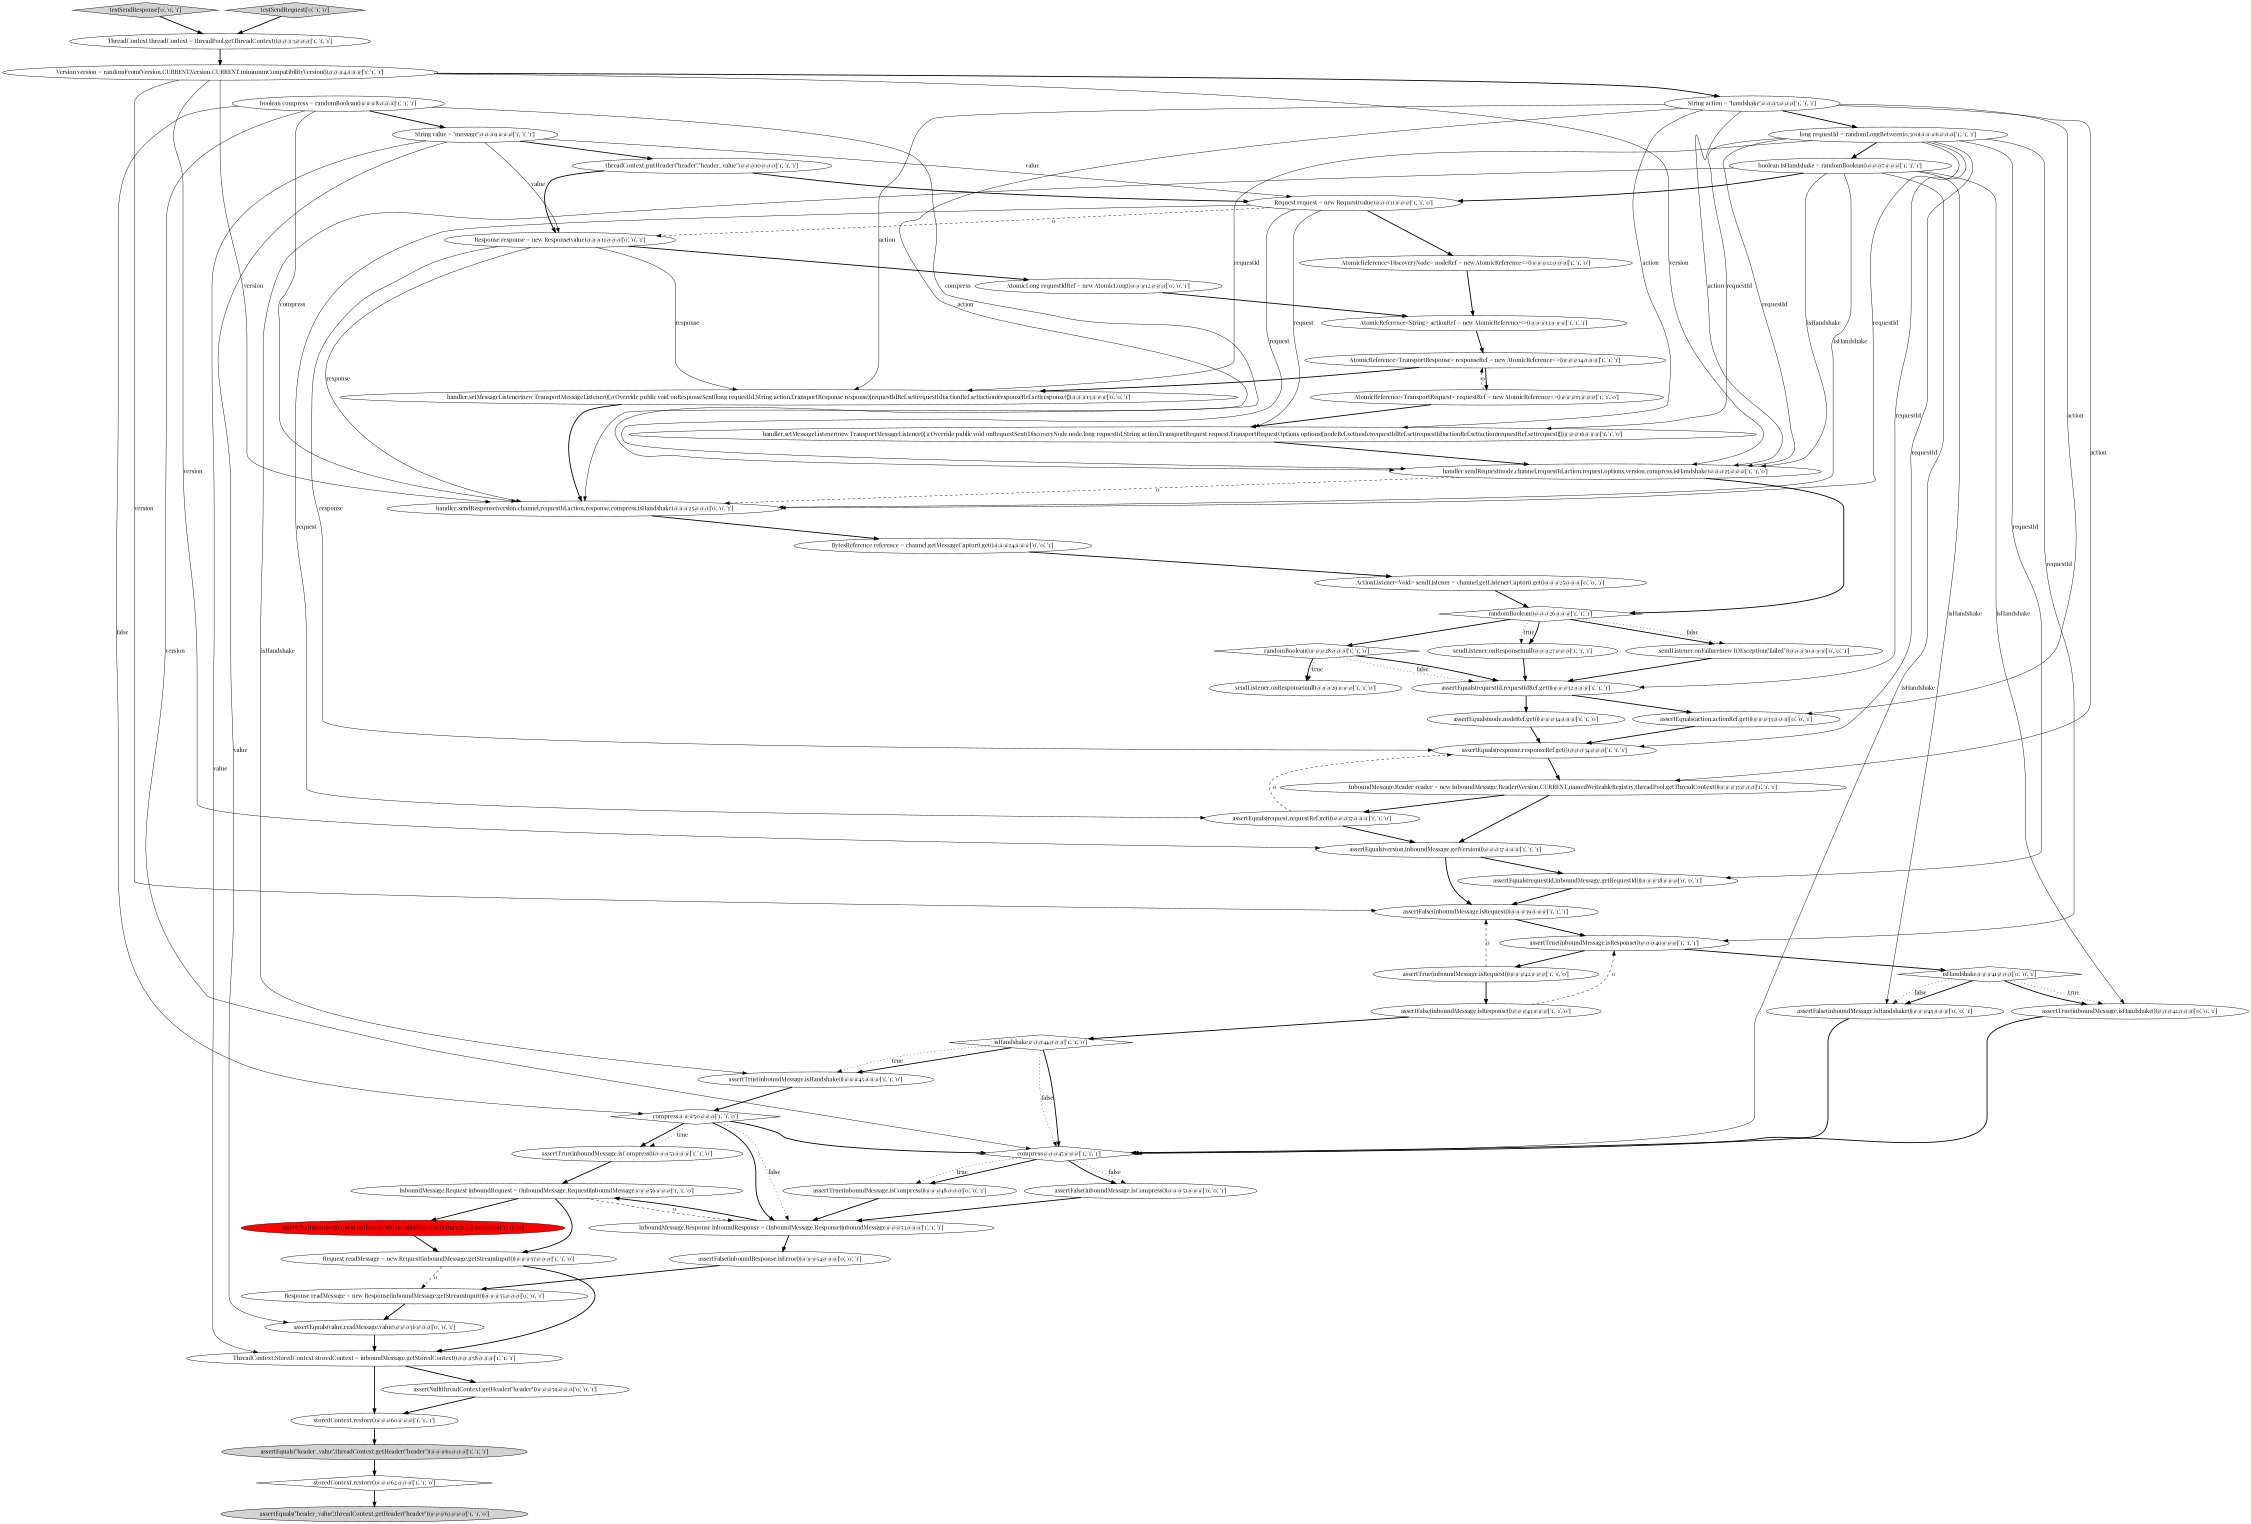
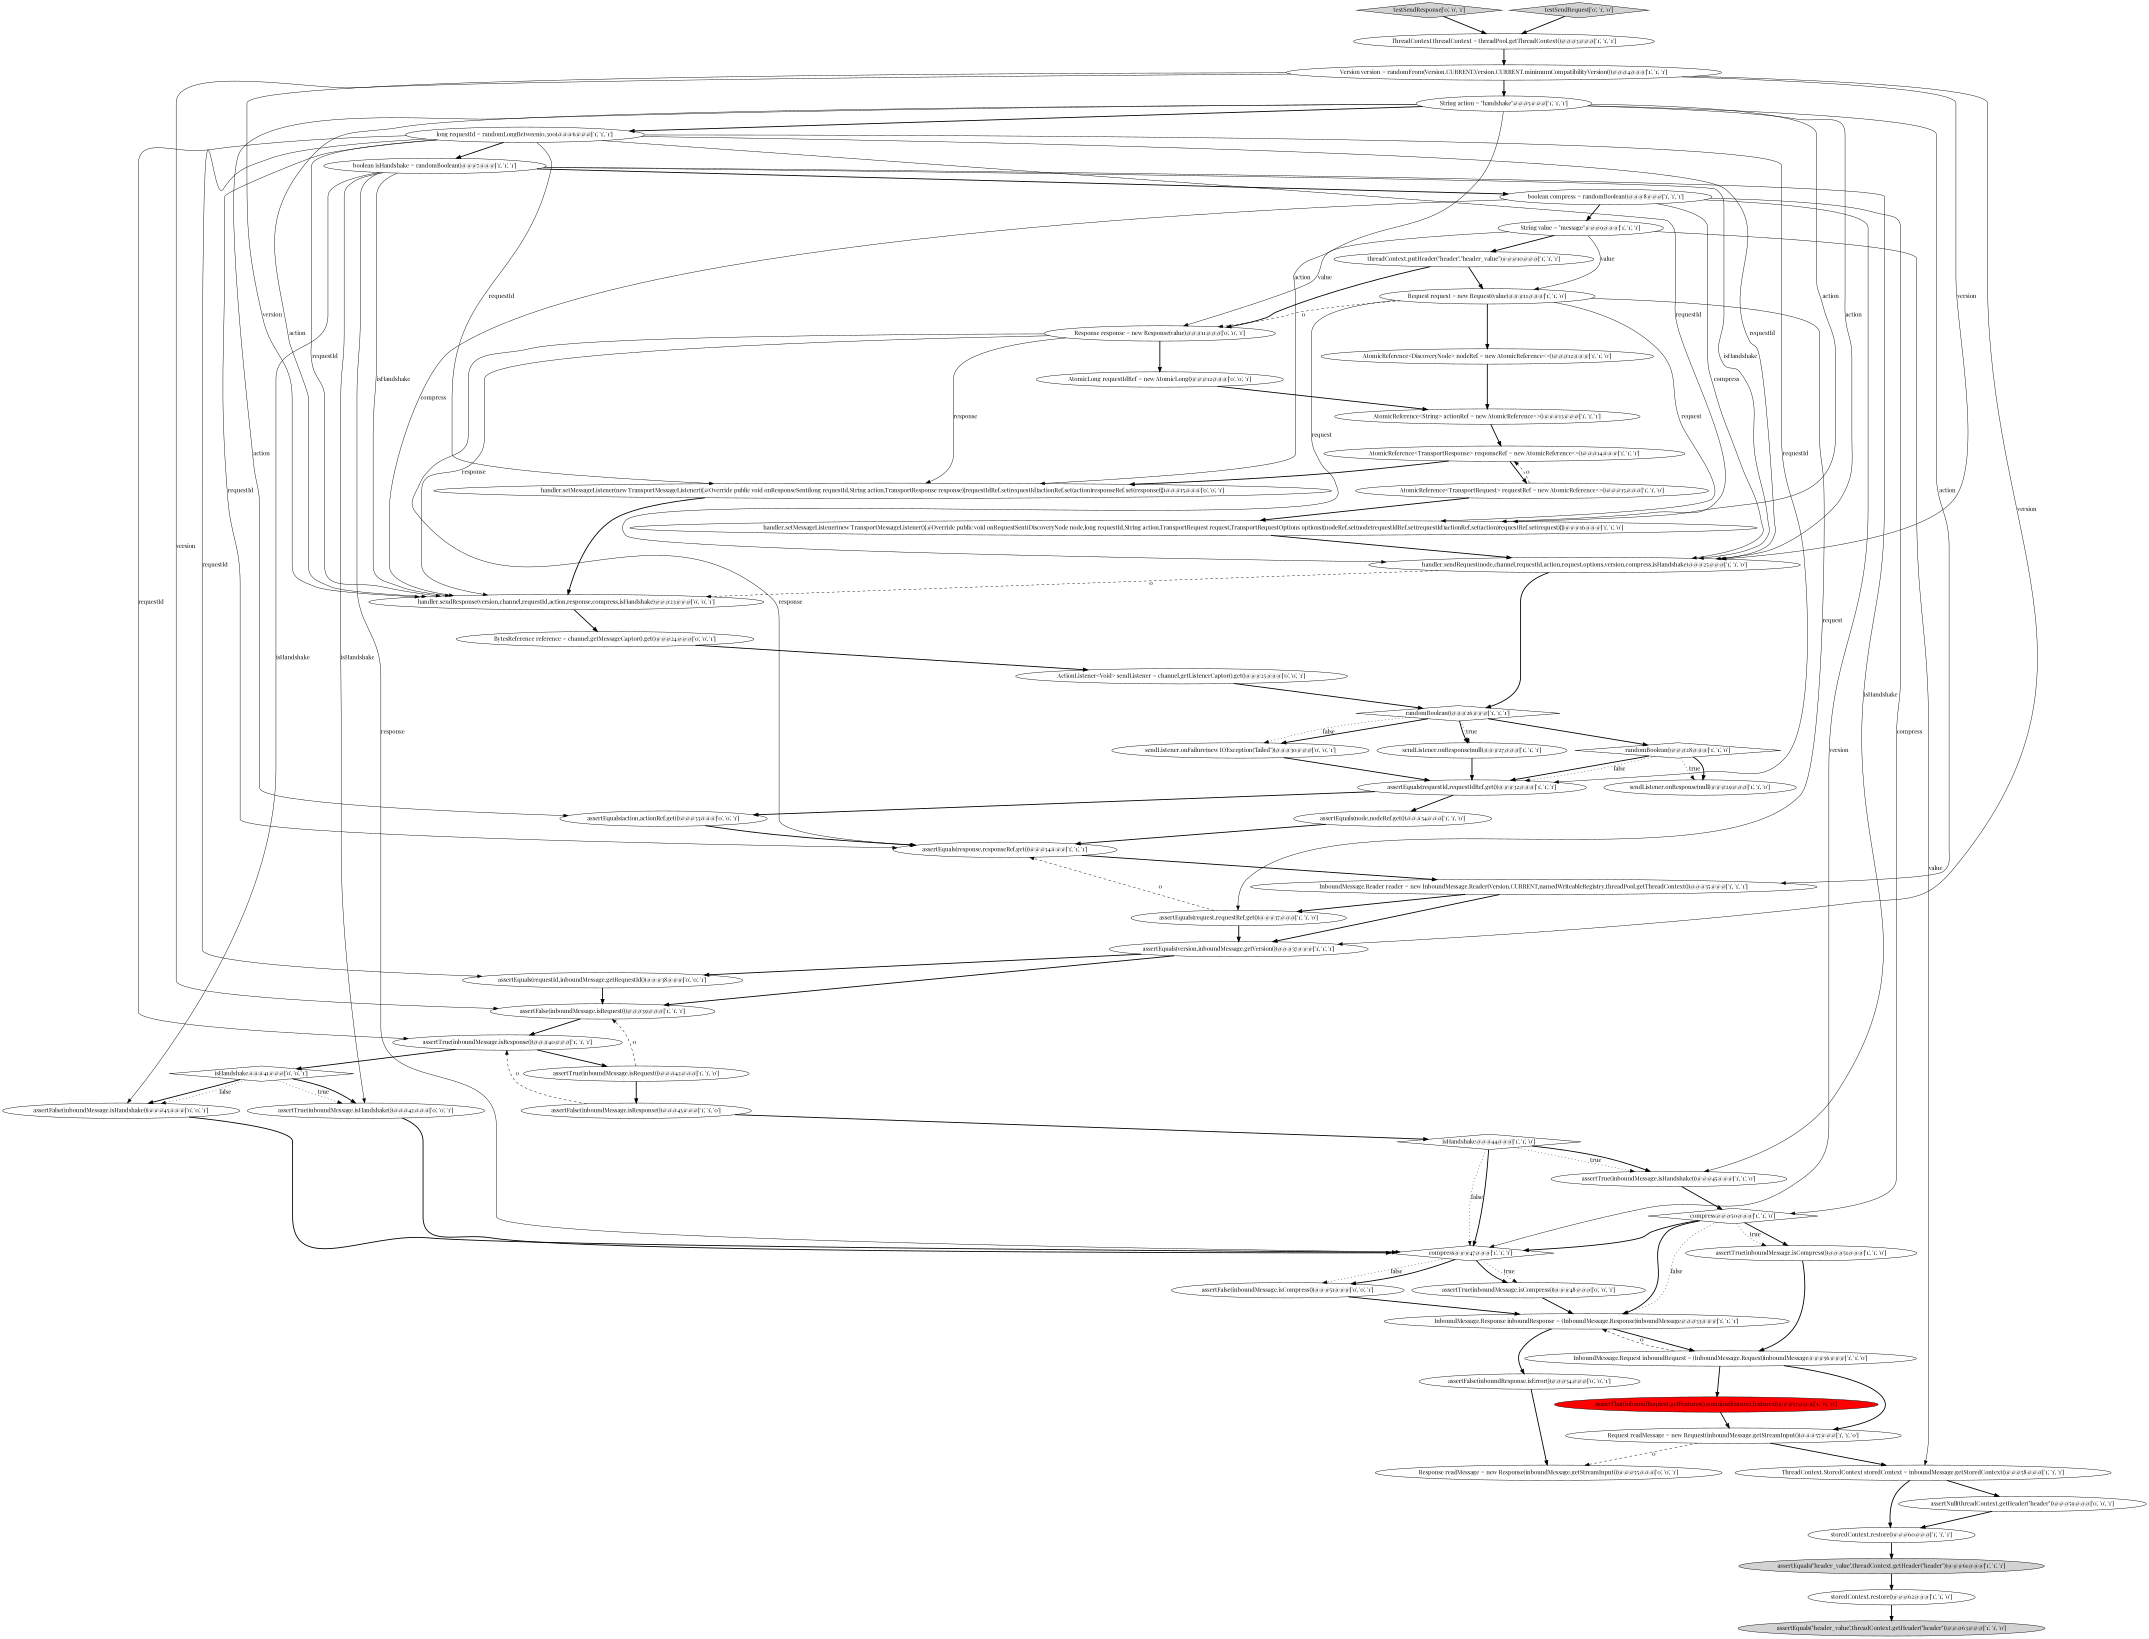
(1642, 193) -> (1020, 181)
(122, 633) -> (1910, 732)
(1918, 688) -> (393, 732)
(374, 1327) -> none
(374, 1483) -> (1892, 1597)
